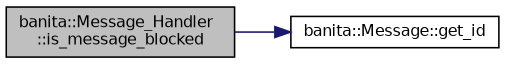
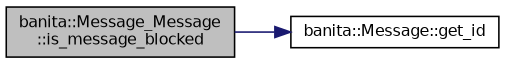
(120, 32) -> (120, 32)
